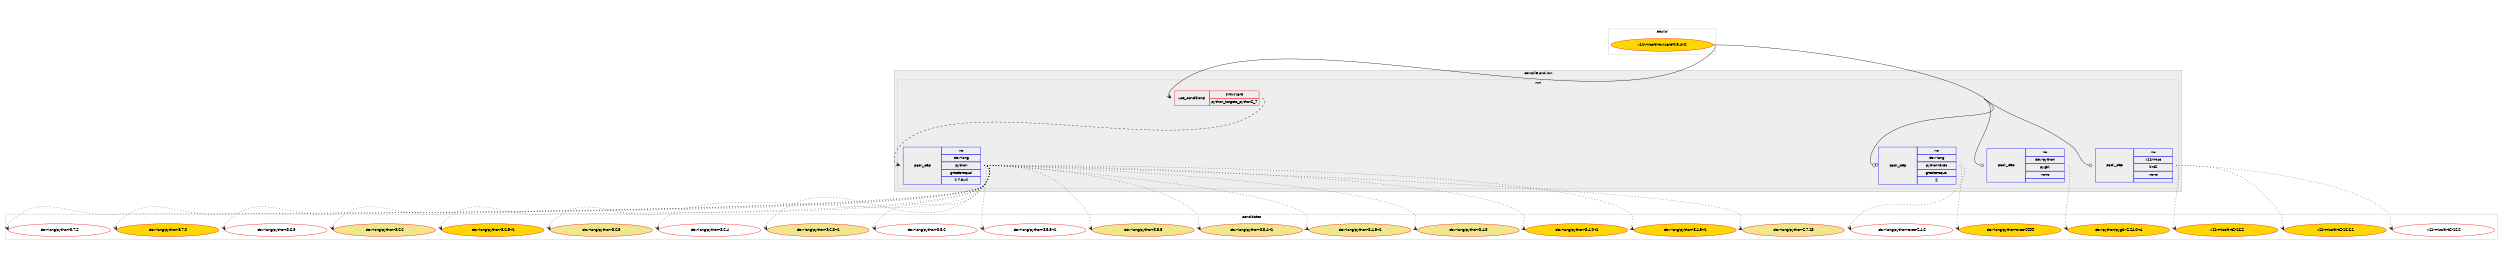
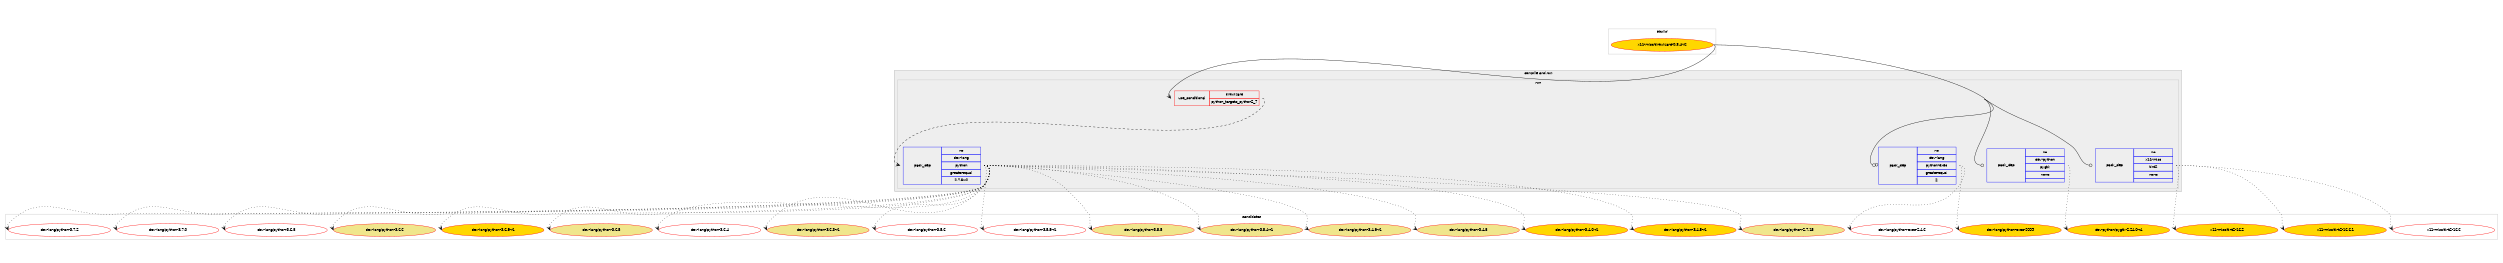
(168, 230) -> (168, 230)
(1577, 230) -> (1577, 230)
